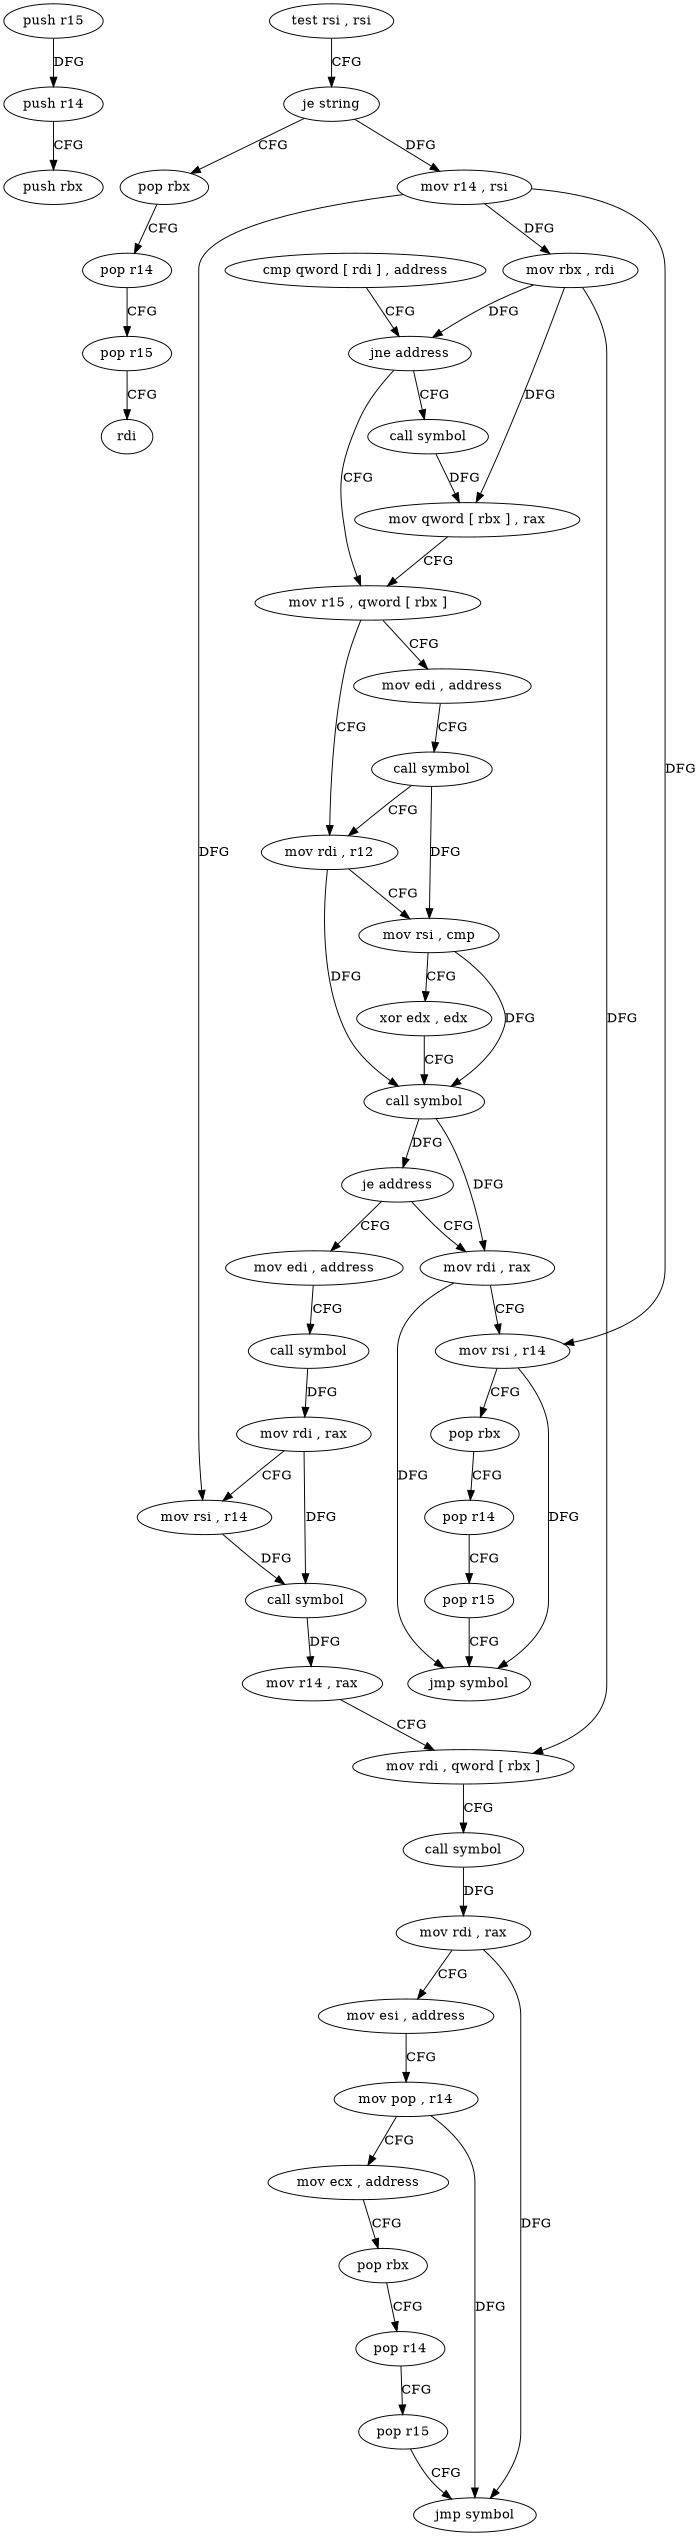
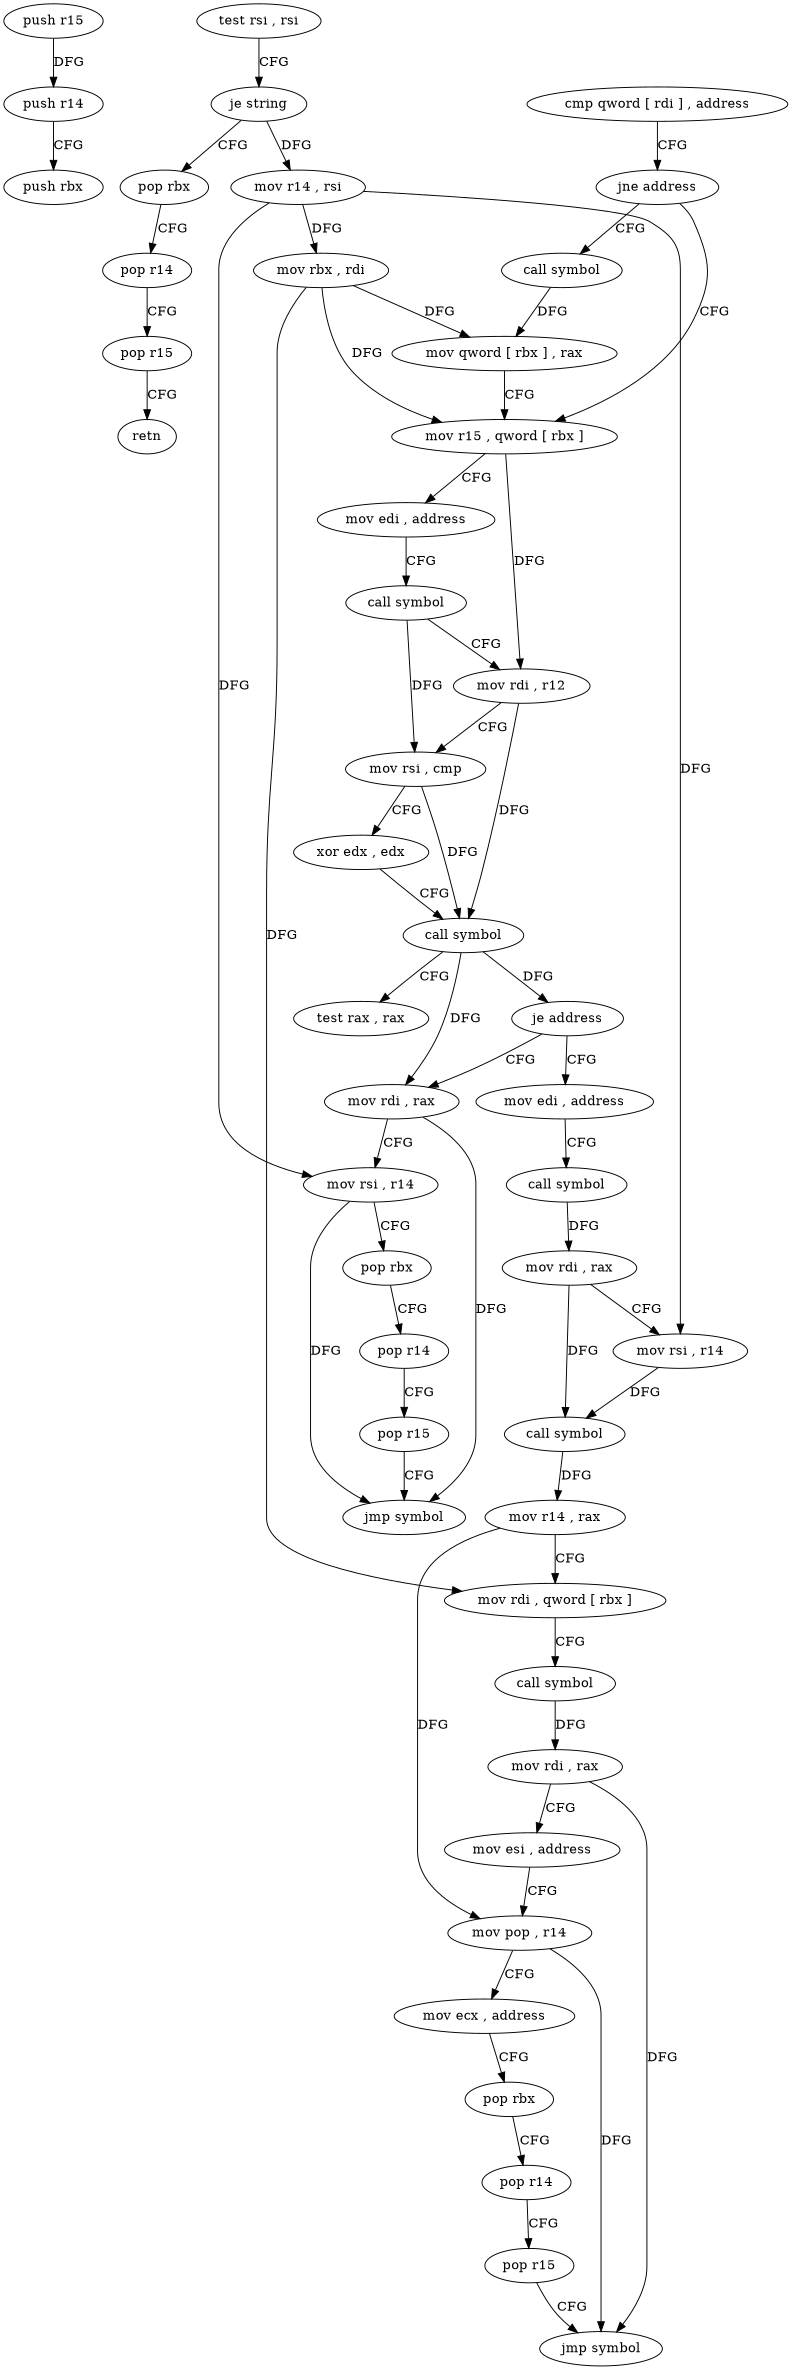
(486, 306) -> (354, 373)
(127, 437) -> (147, 437)
(352, 728) -> (530, 561)
none -> (361, 1019)
none -> (418, 1710)
